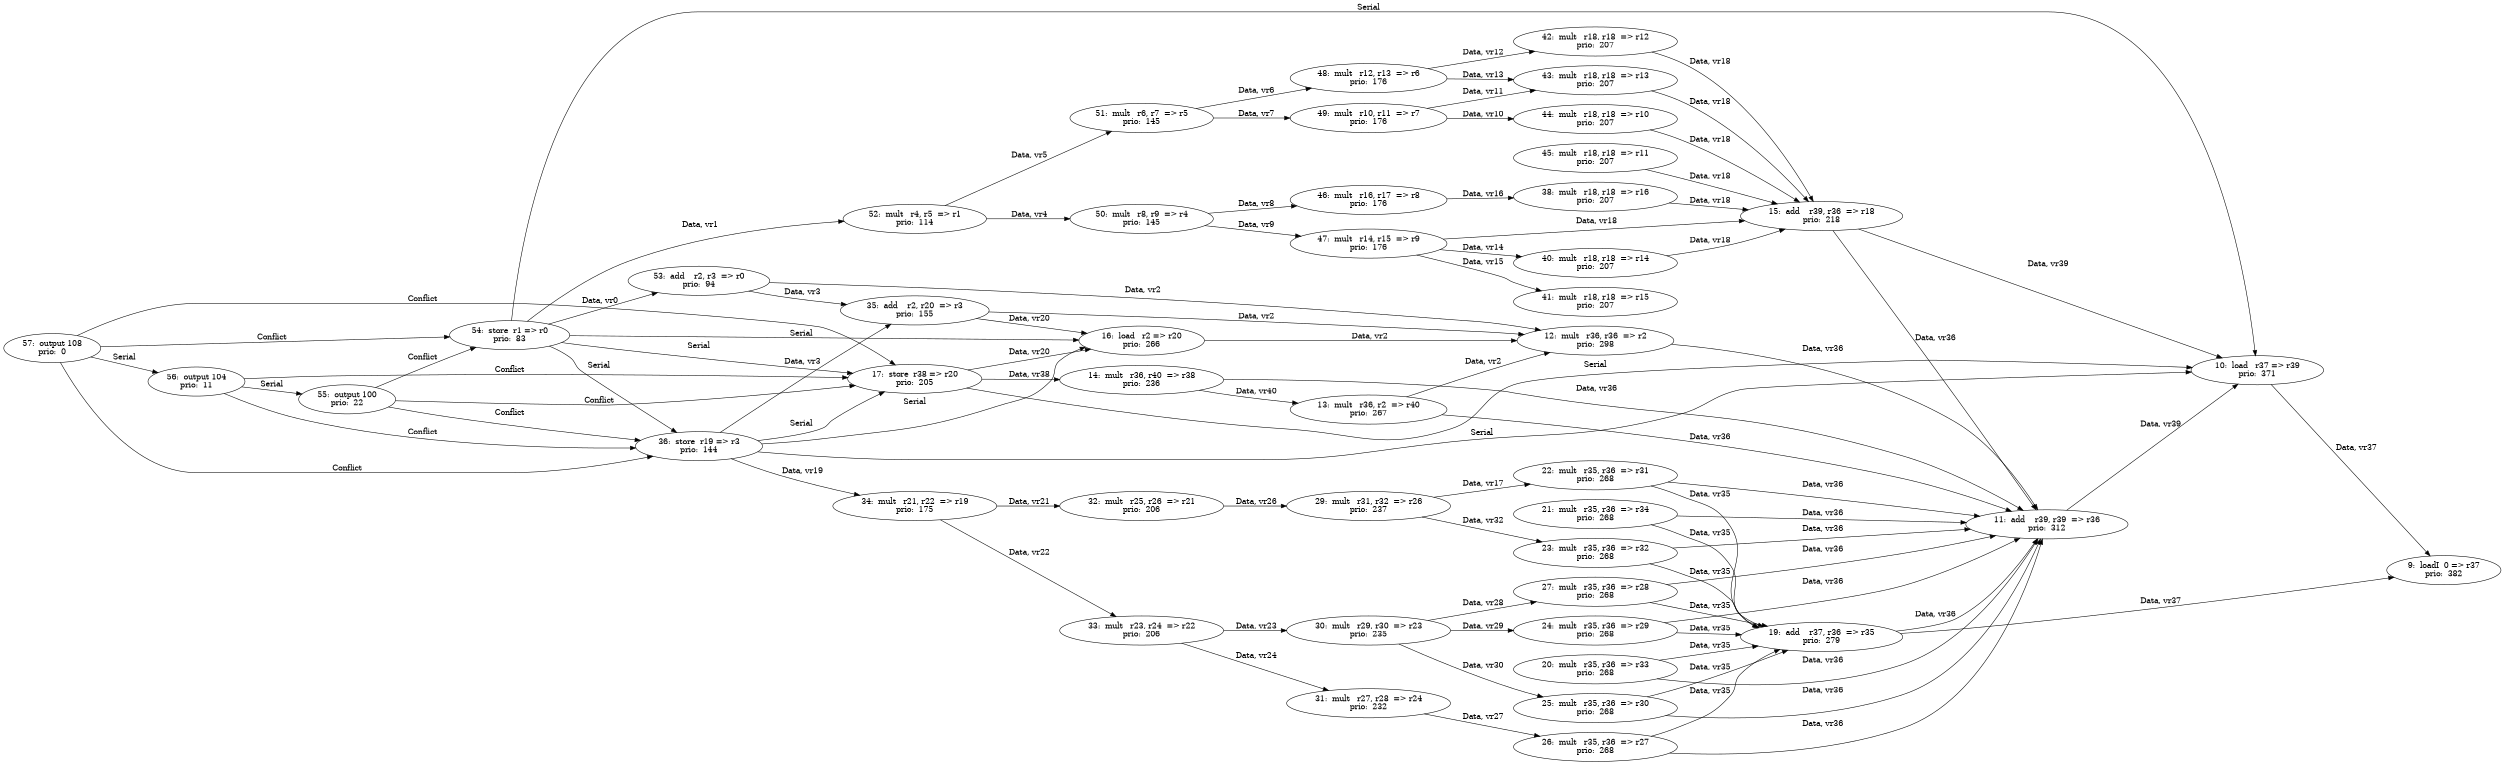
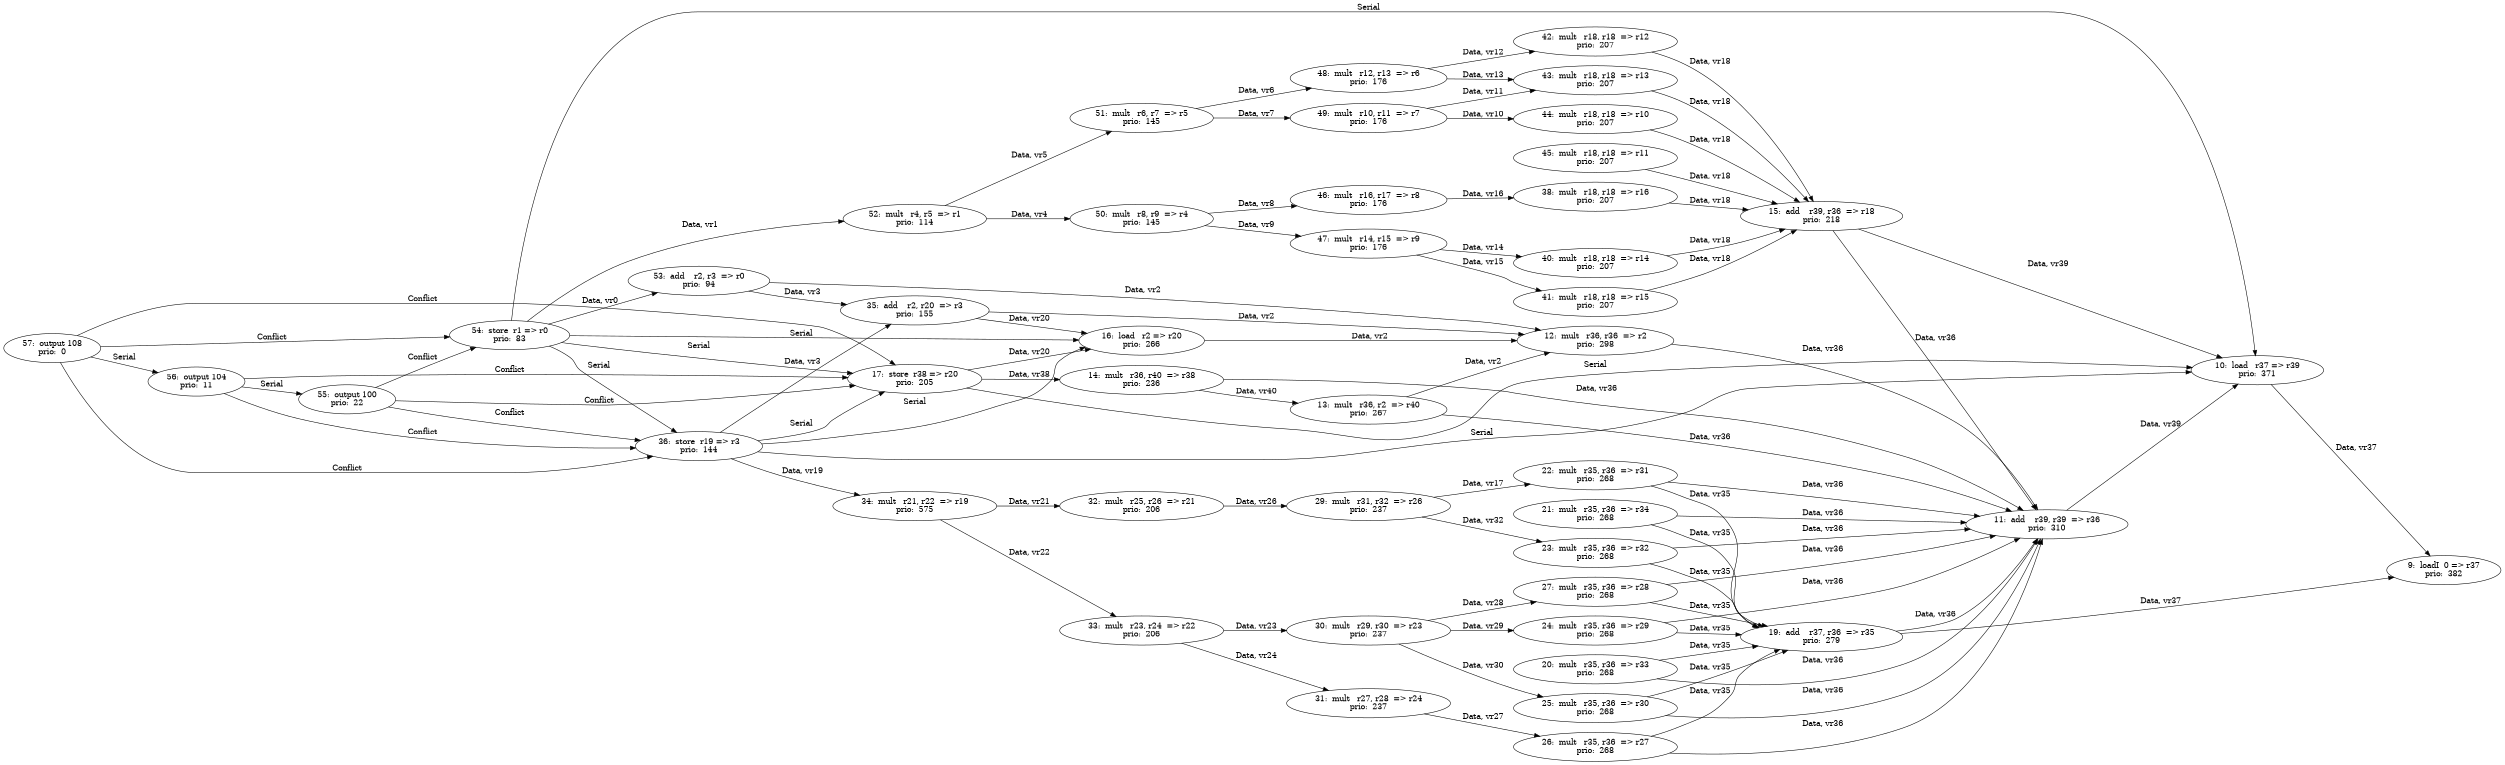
(1591, 230) -> (1722, 267)
(915, 506) -> (915, 506)
(2047, 524) -> (2047, 524)
(1369, 630) -> (1369, 630)
(1369, 703) -> (1369, 703)
